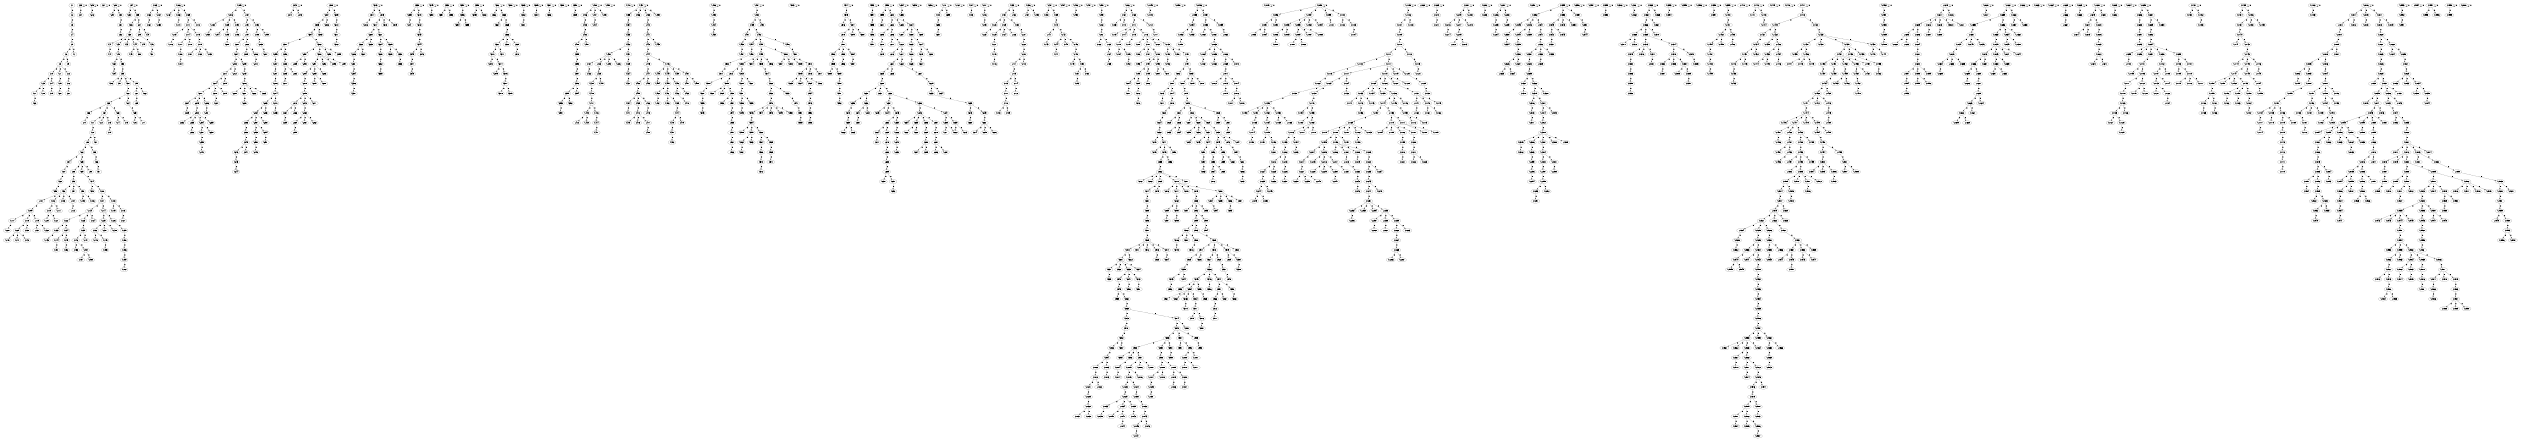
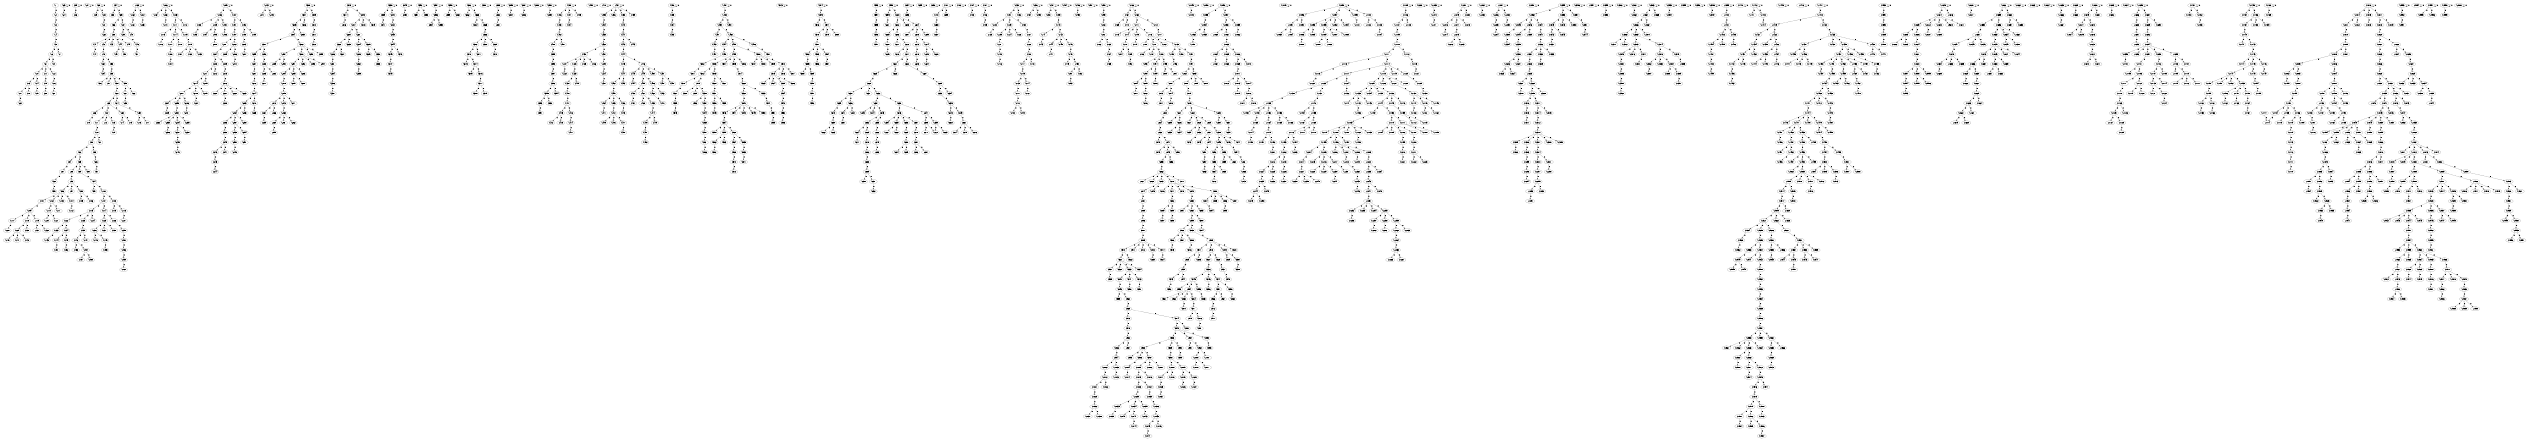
(2260, 117) -> (2271, 118)
